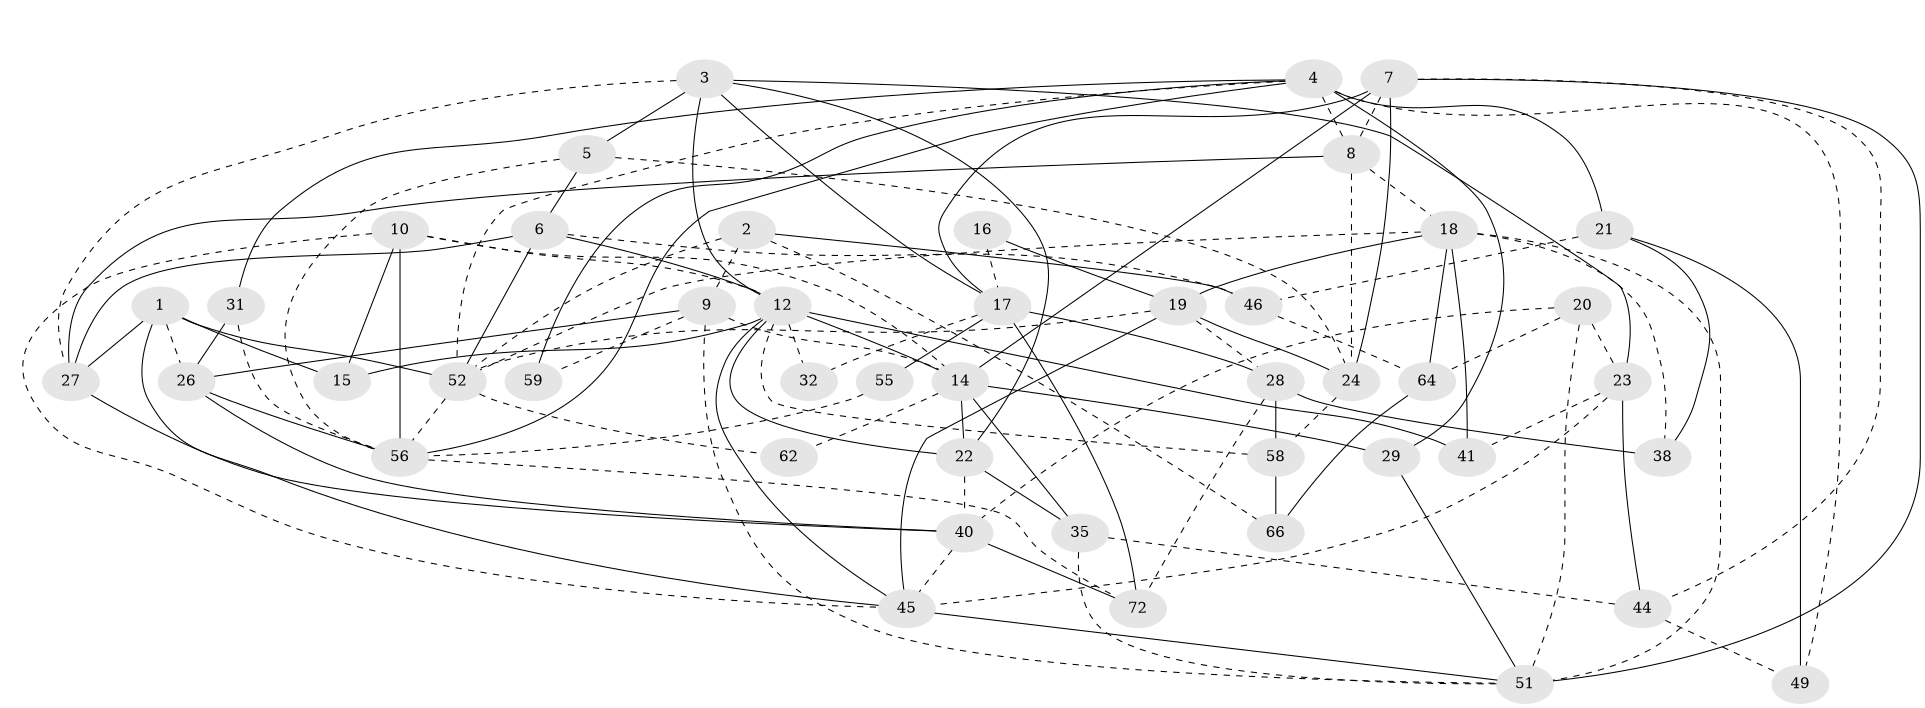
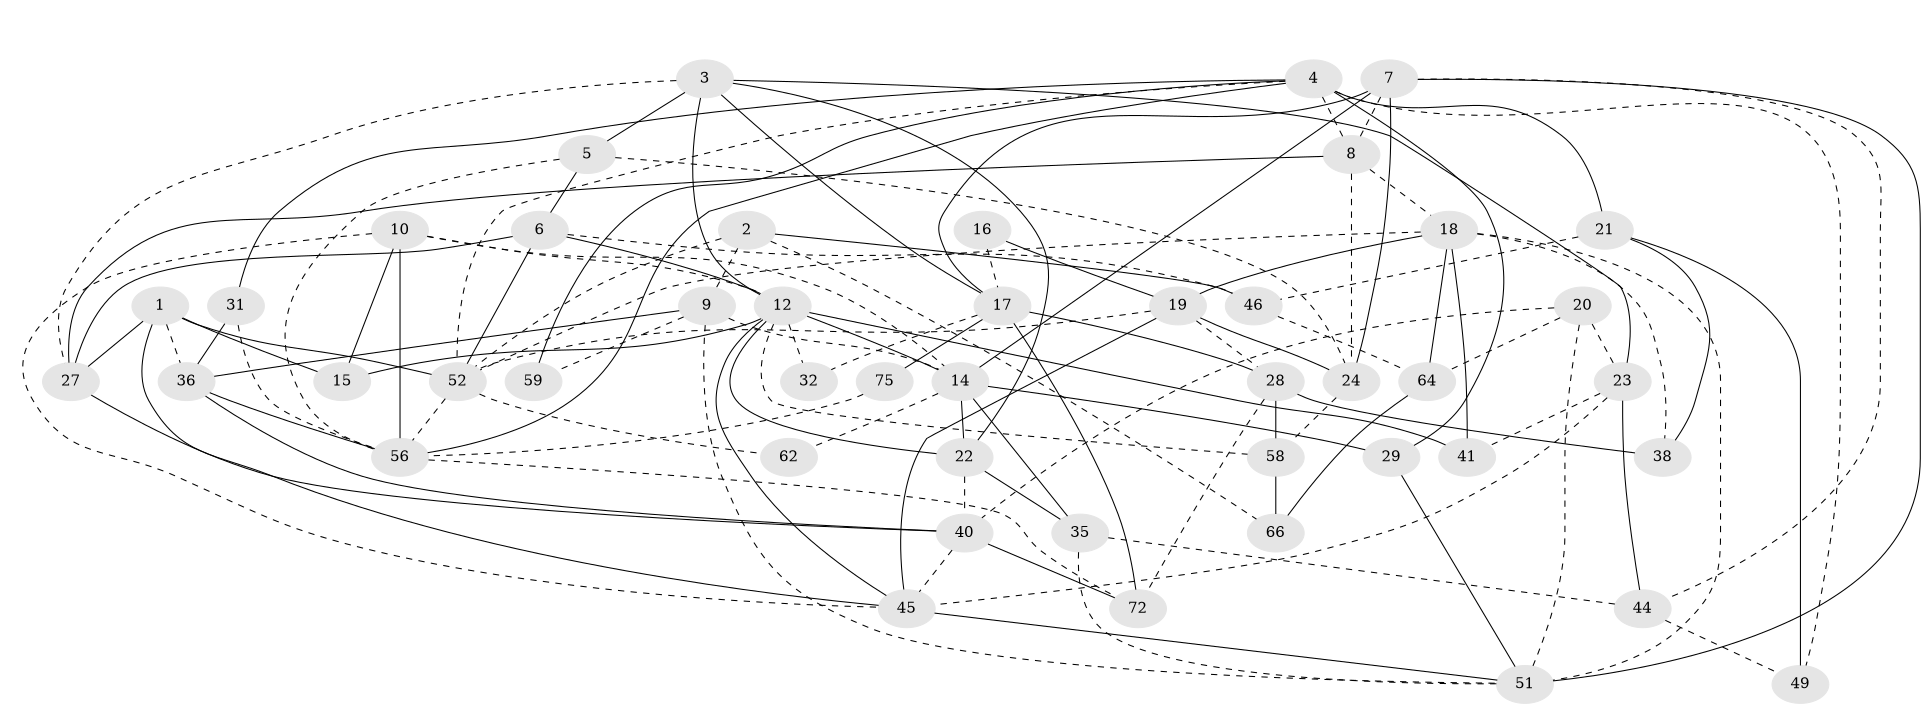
(187, 382) -> (187, 382)
(885, 382) -> (885, 382)
